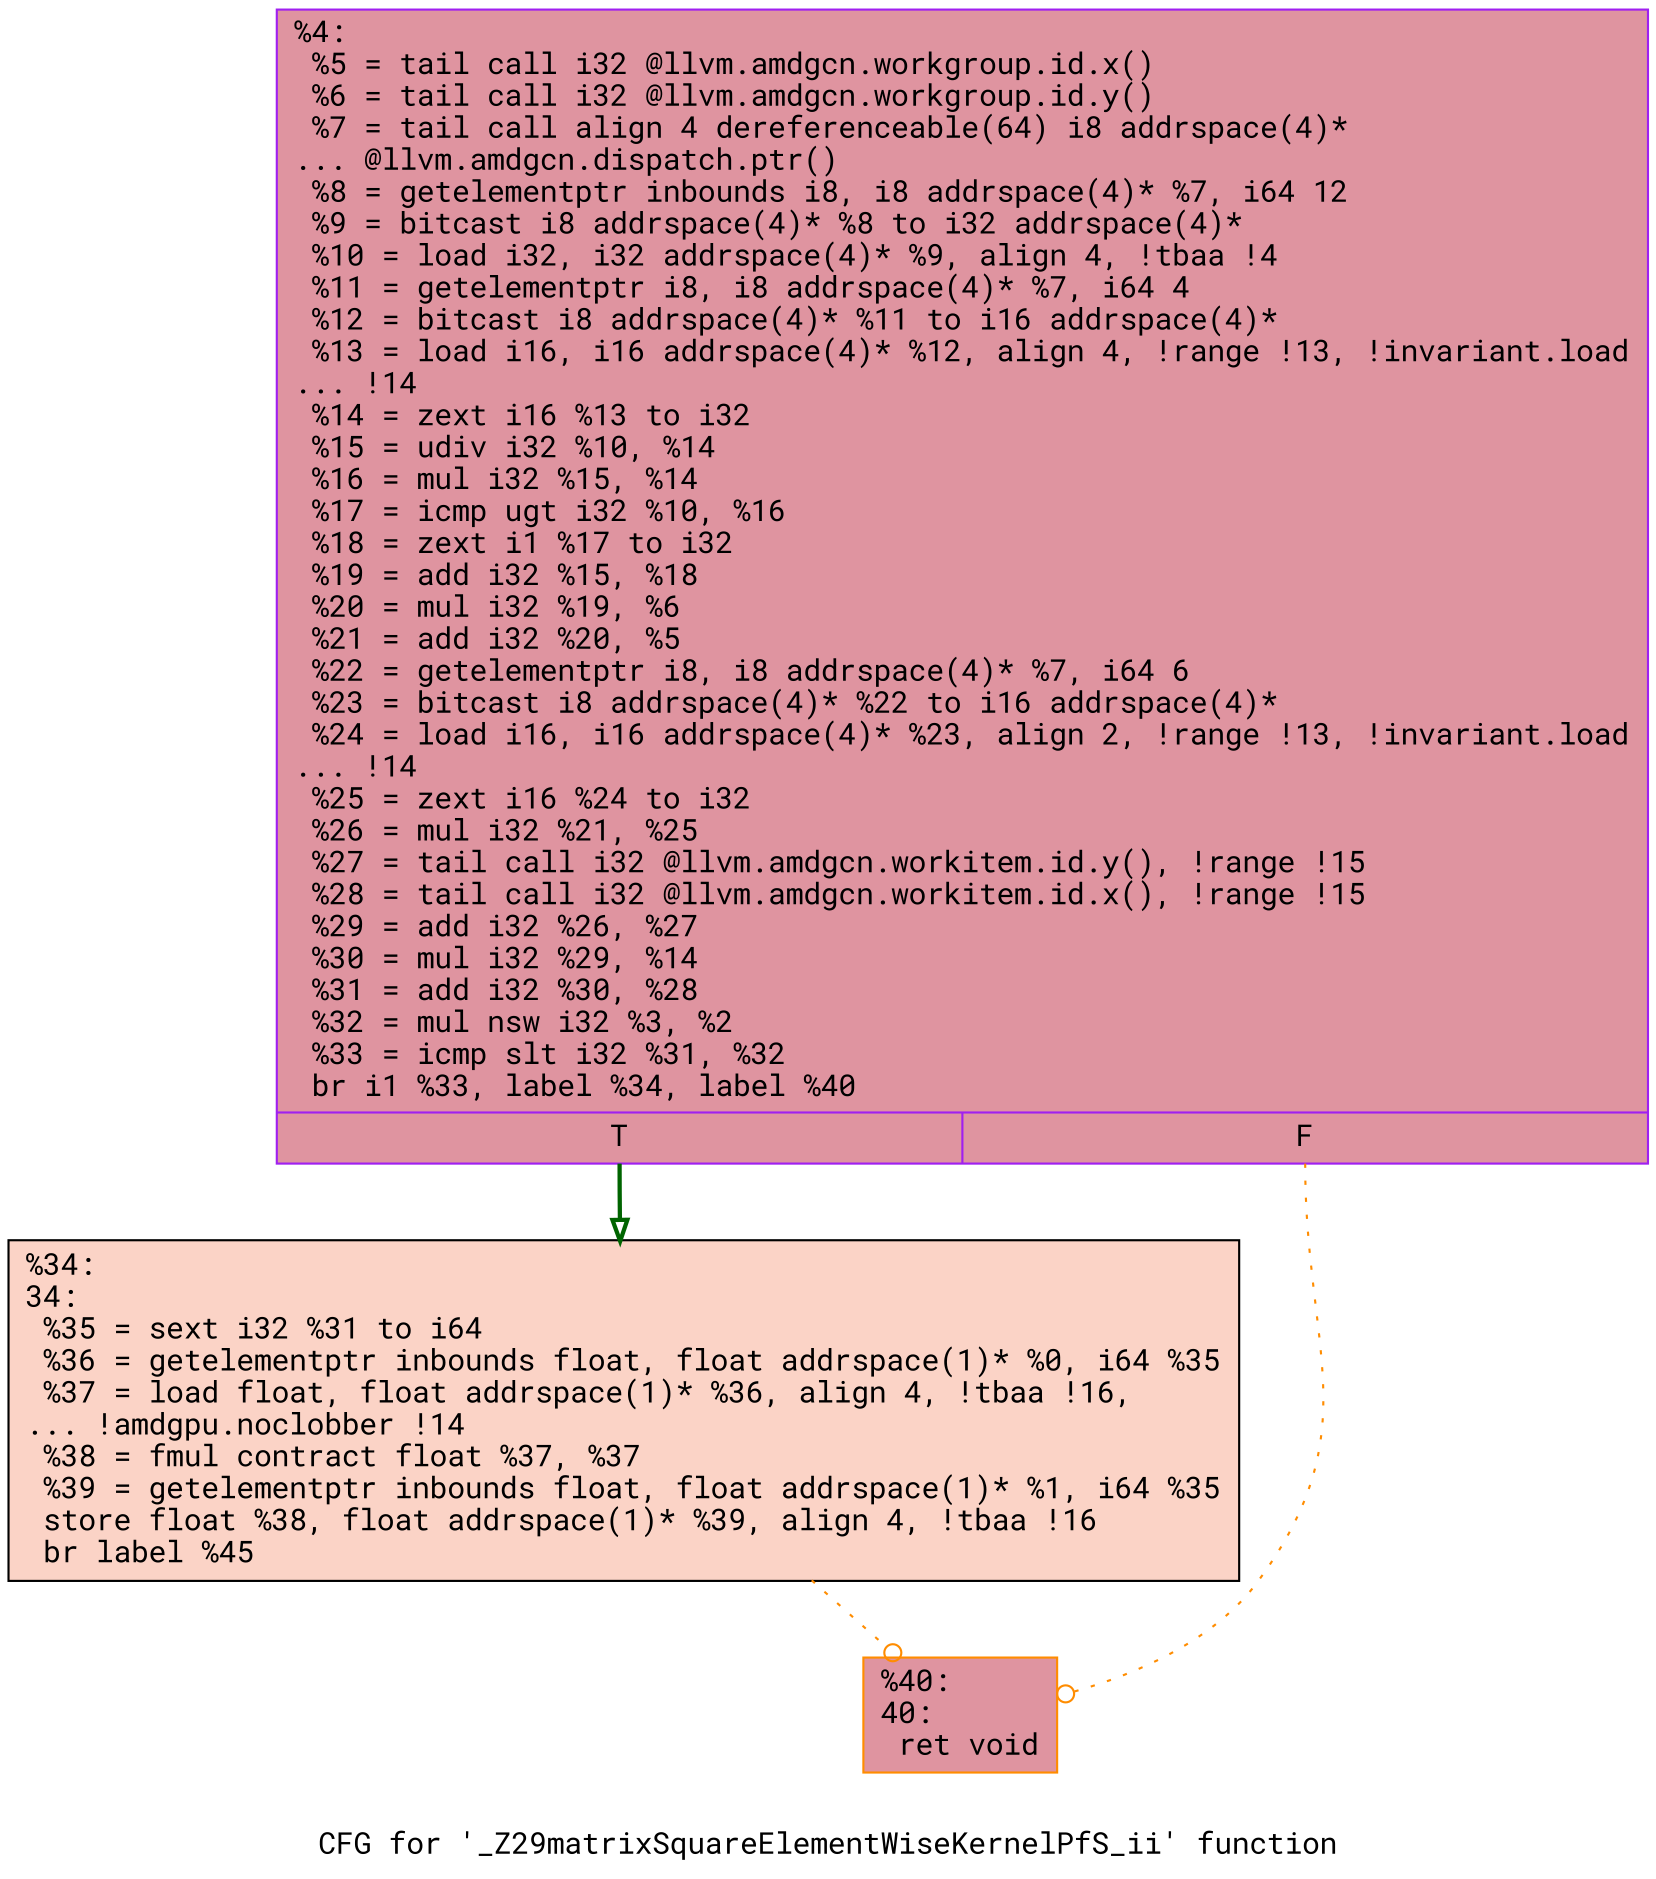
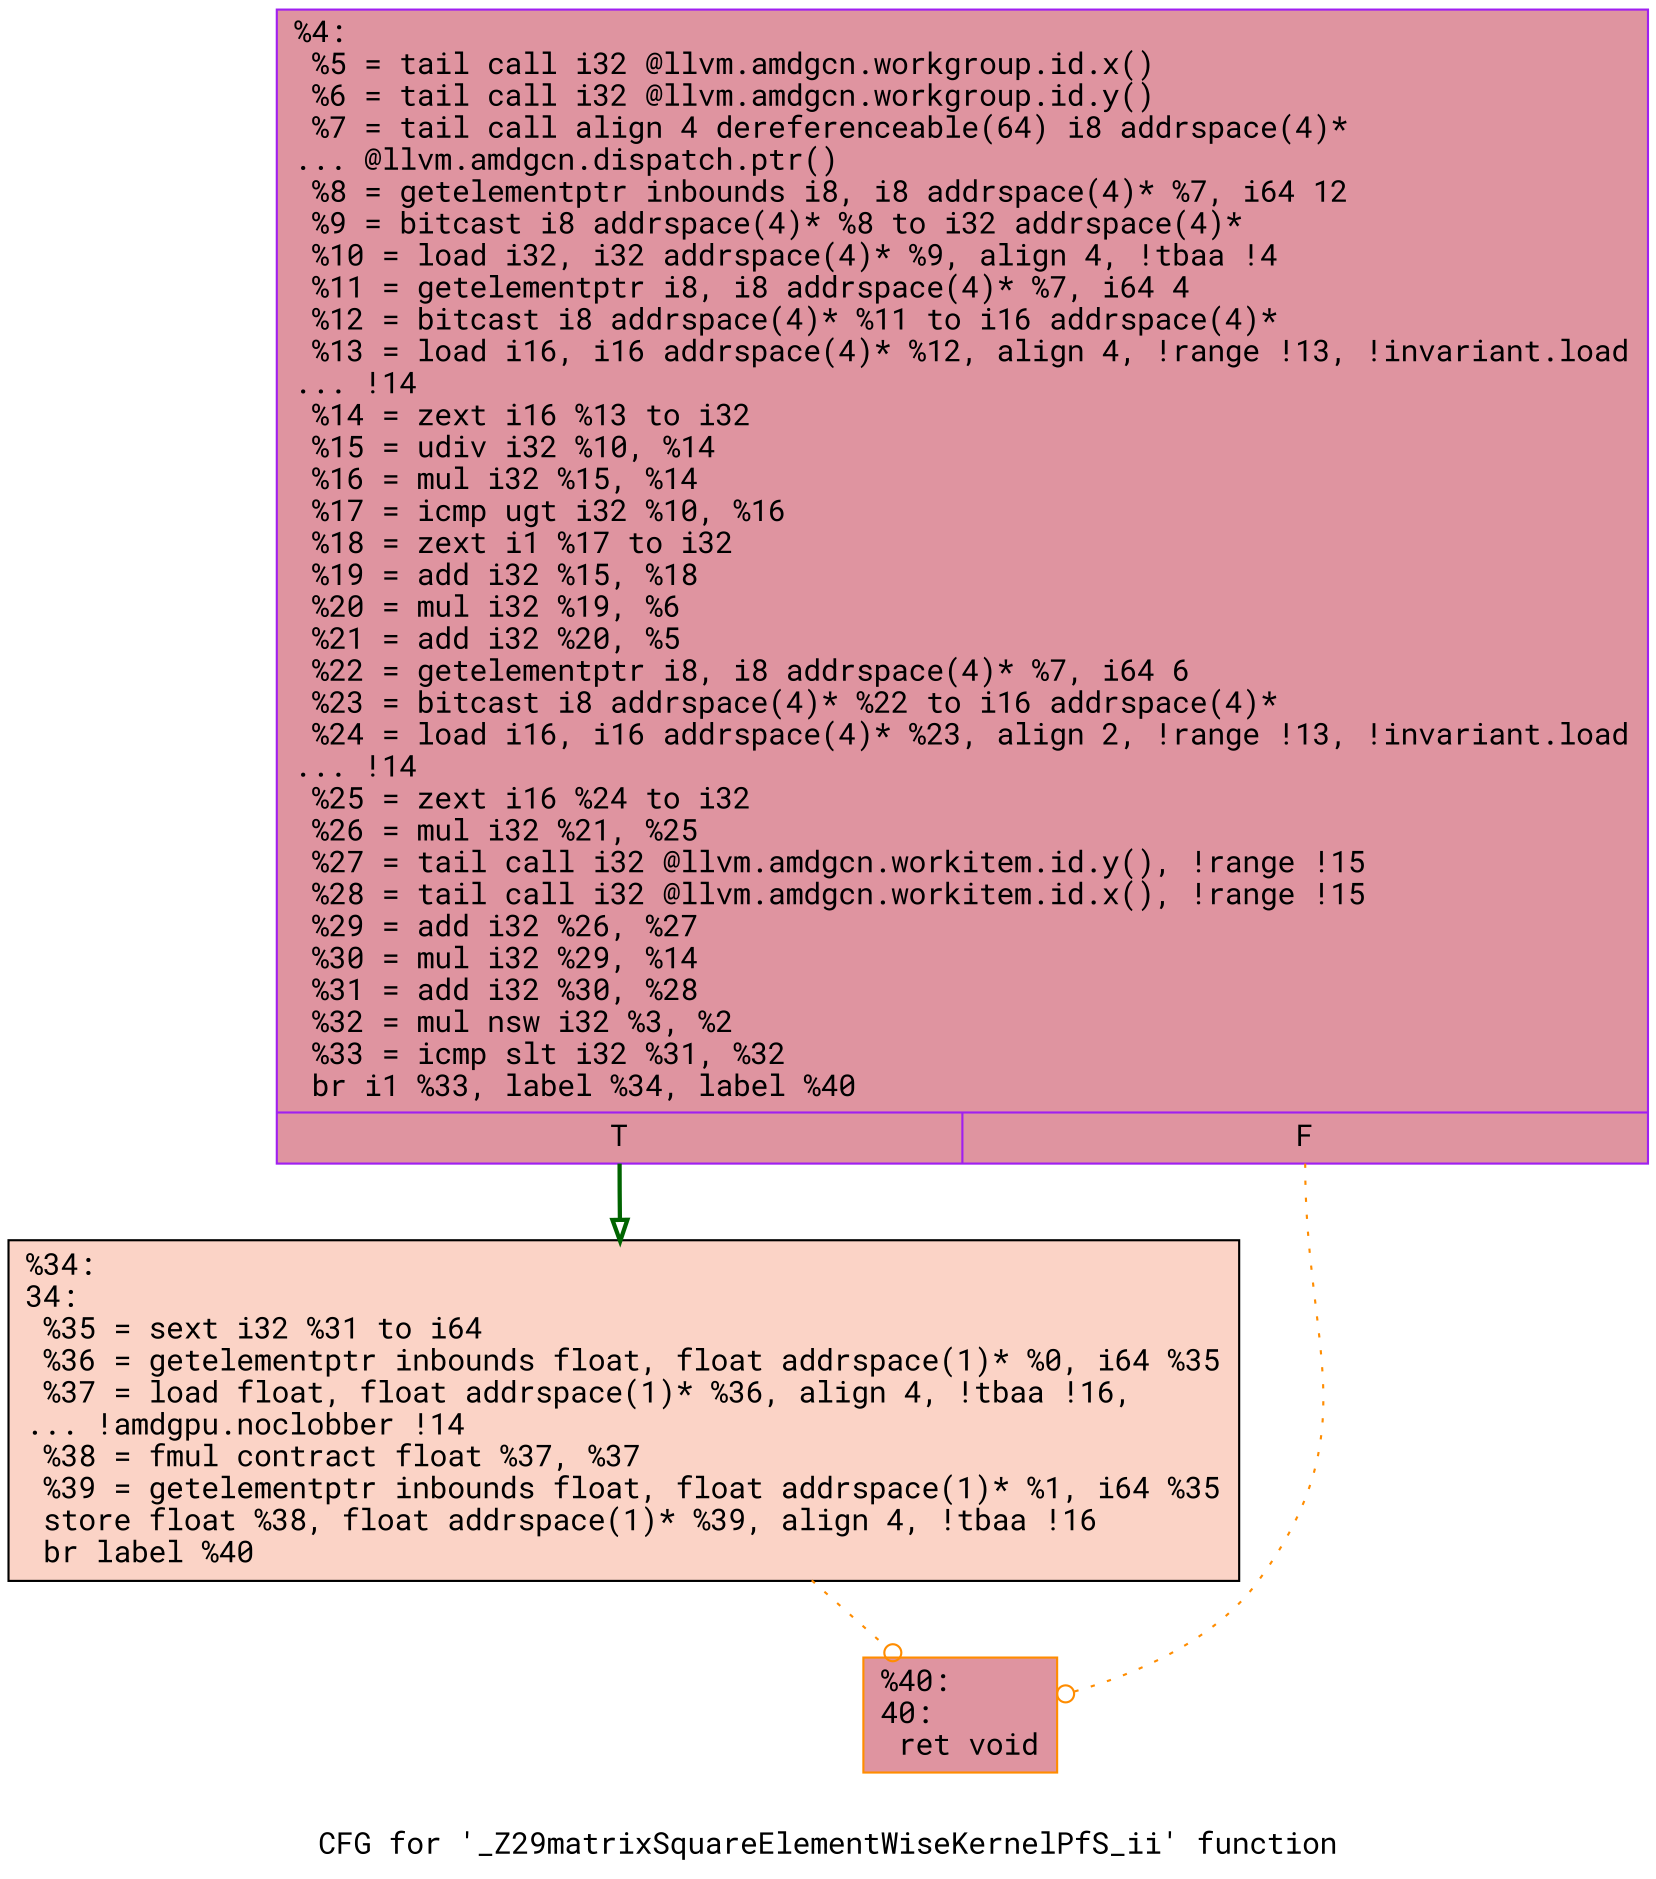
(141, 1553) -> (141, 1553)
